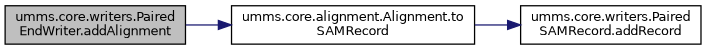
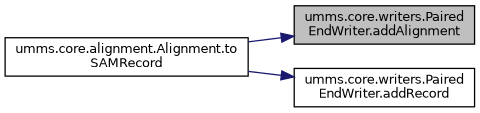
(202, 25) -> (265, 40)
(611, 25) -> (384, 88)
